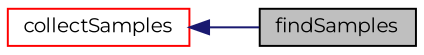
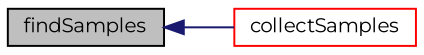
(234, 27) -> (209, 27)
